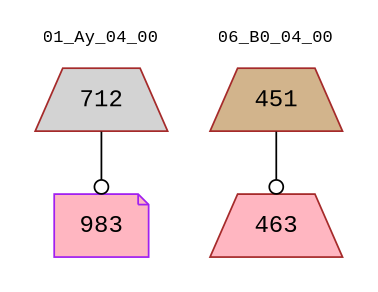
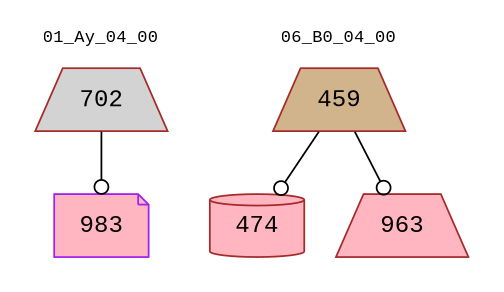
(101, 100) -> (101, 100)
(276, 100) -> (339, 100)
none -> (257, 226)
(276, 226) -> (402, 226)
